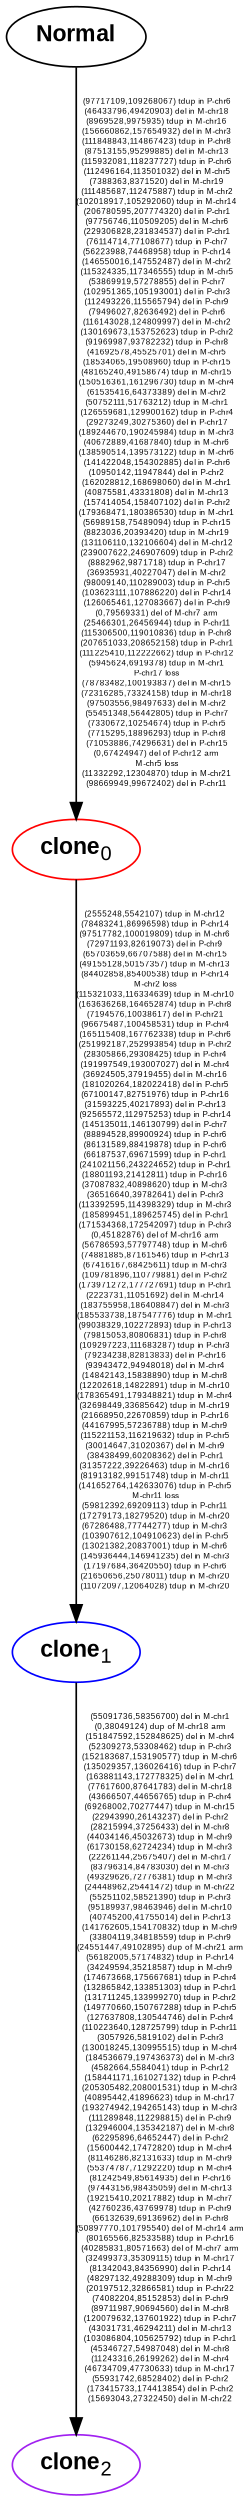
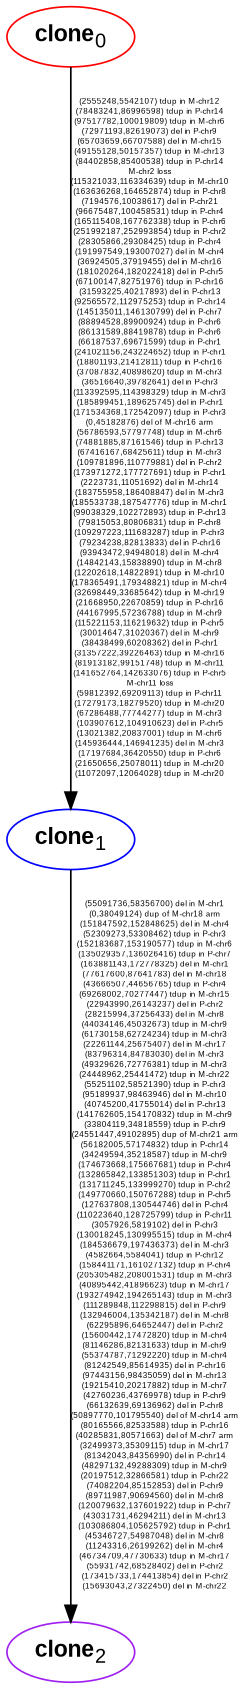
(76, 37) -> none
